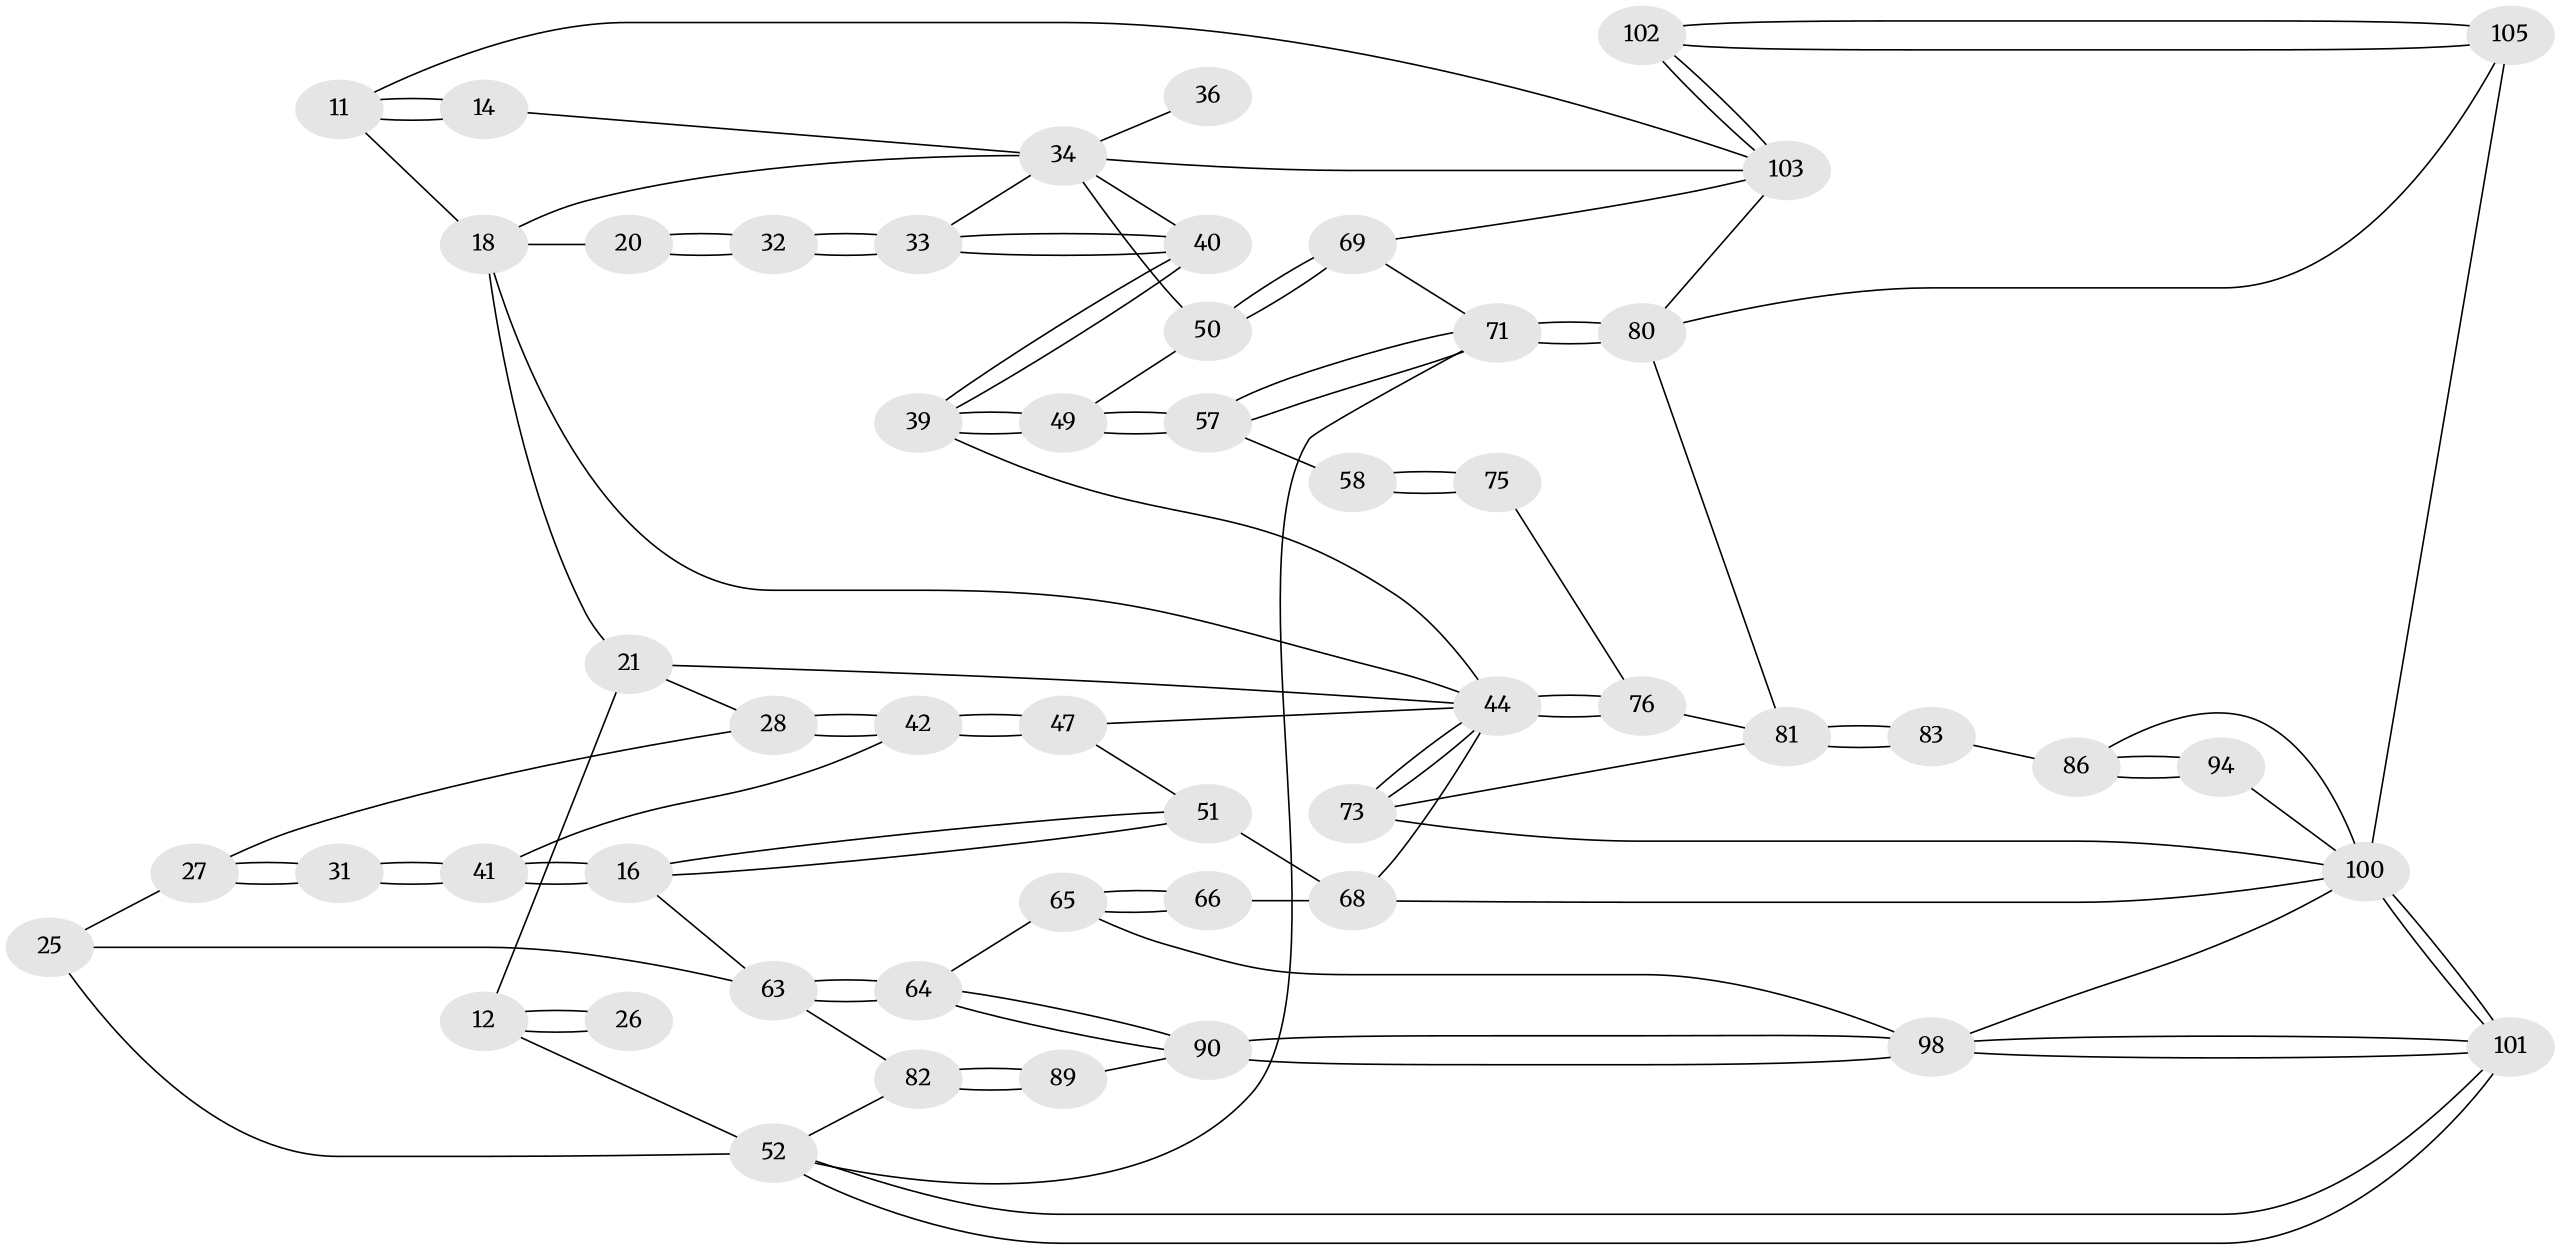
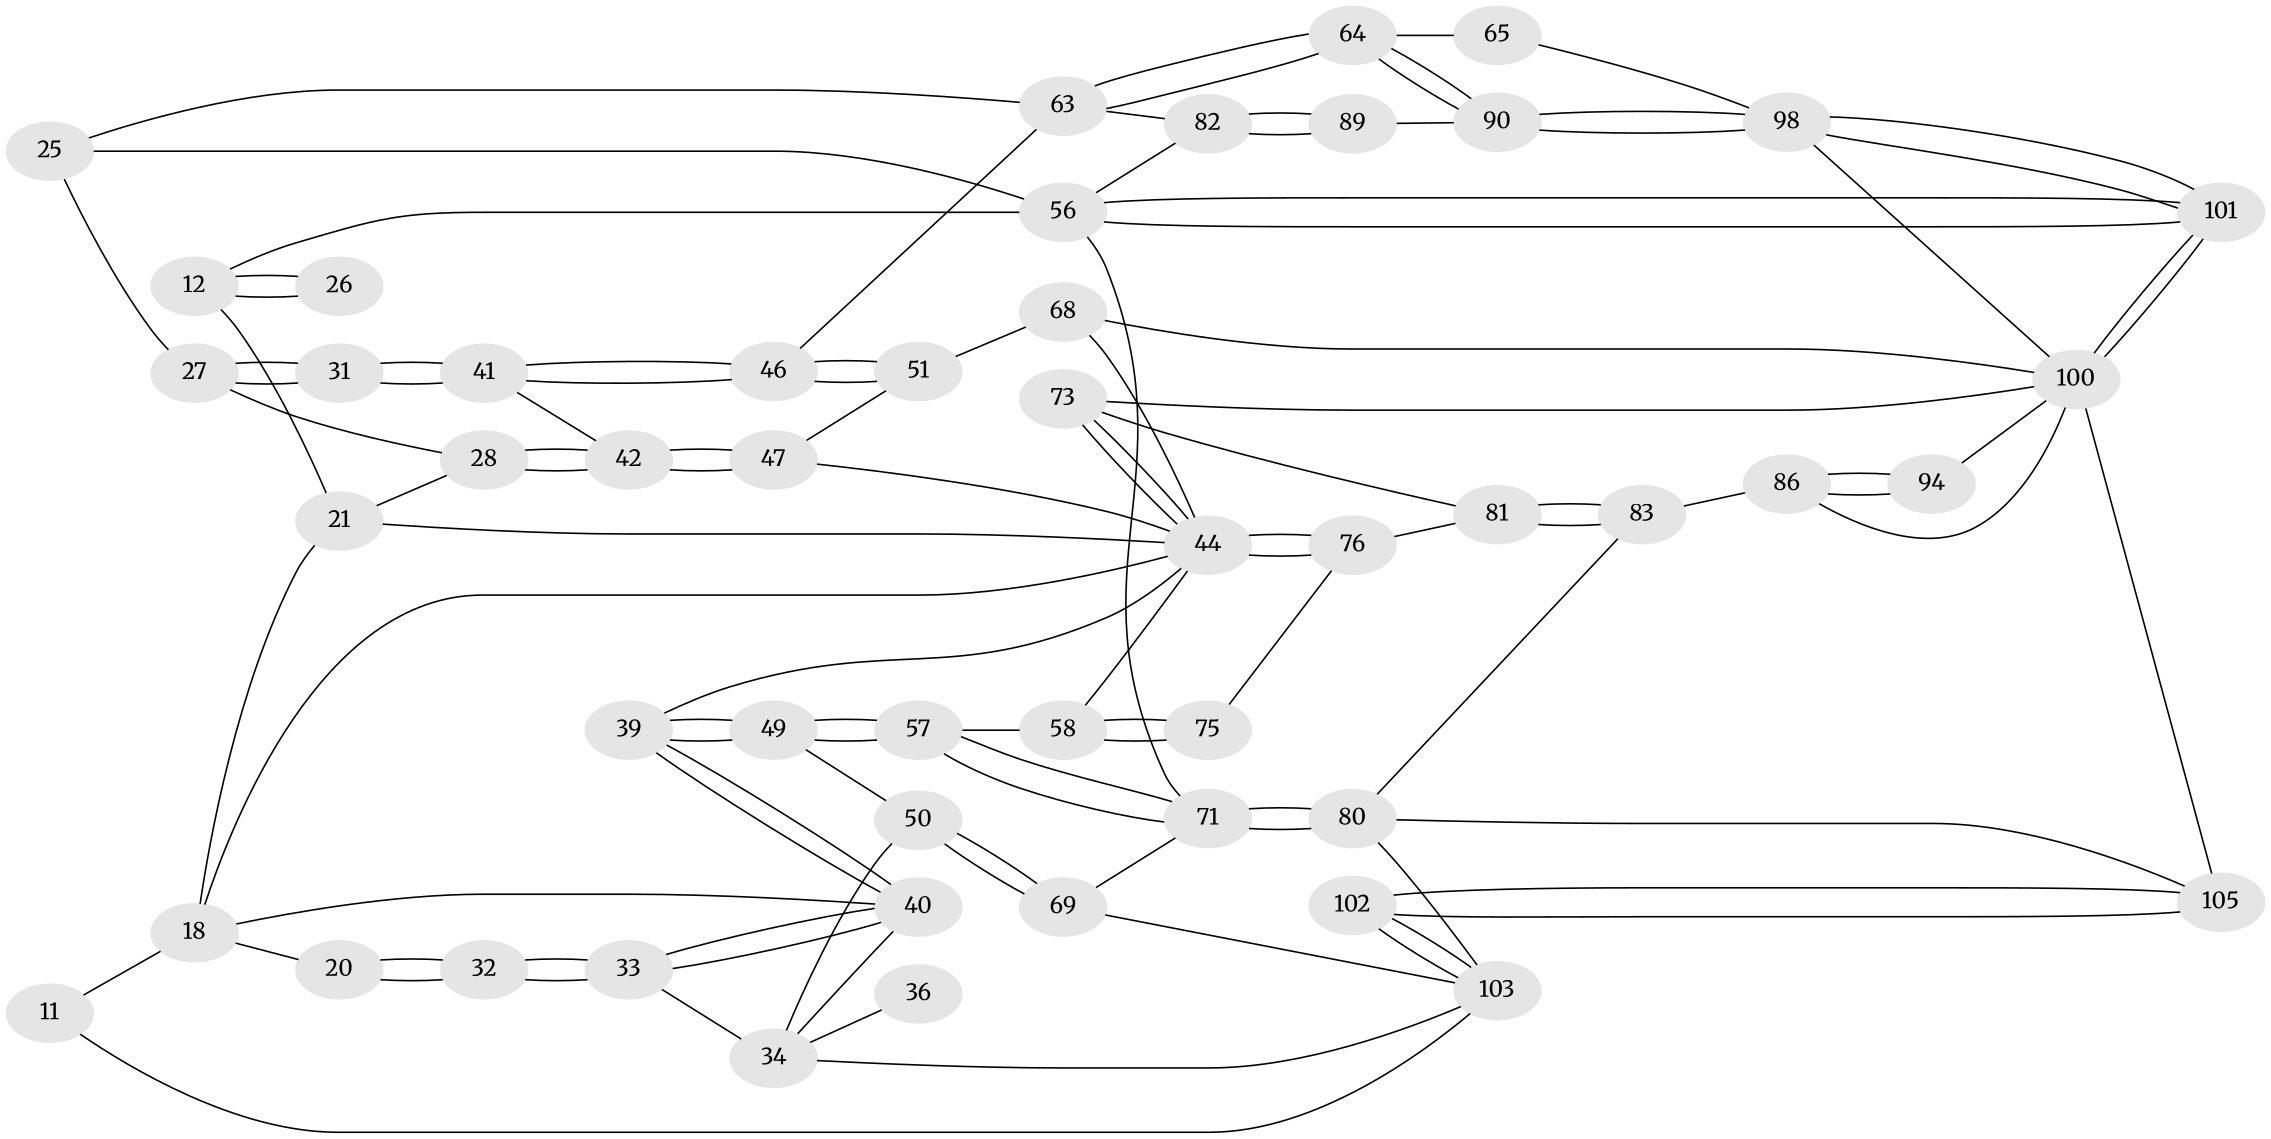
(484, 109) -> none
(765, 169) -> (555, 894)
(1714, 535) -> (1497, 667)
none -> (1140, 635)
(629, 873) -> (774, 372)
(1208, 901) -> none
(774, 1153) -> (1063, 212)
